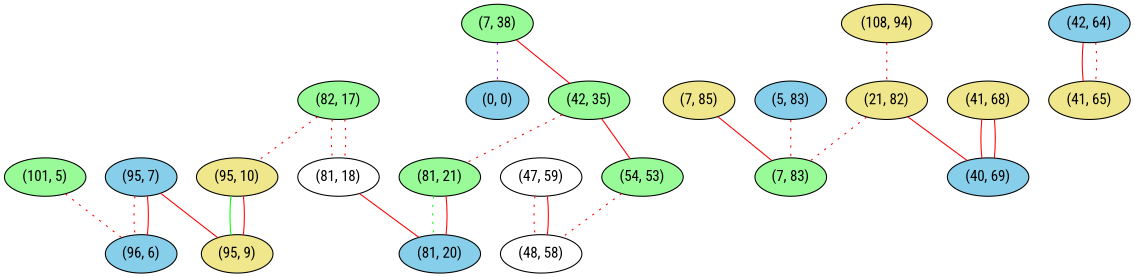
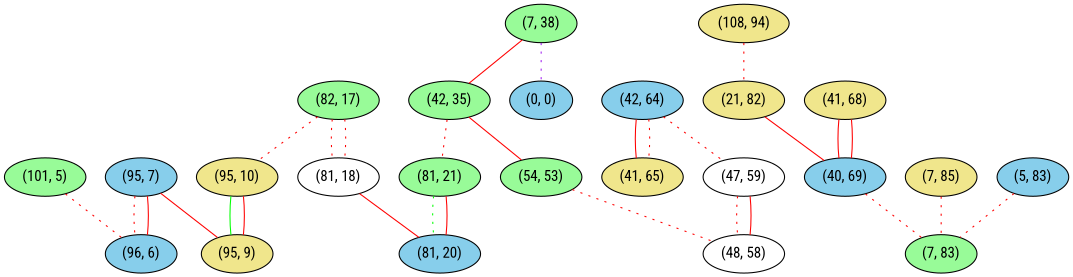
none -> (693, 139)
(745, 139) -> (941, 216)
(838, 139) -> (894, 216)
